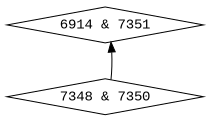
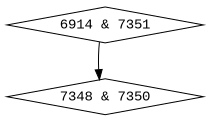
(112, 66) -> (99, 56)
